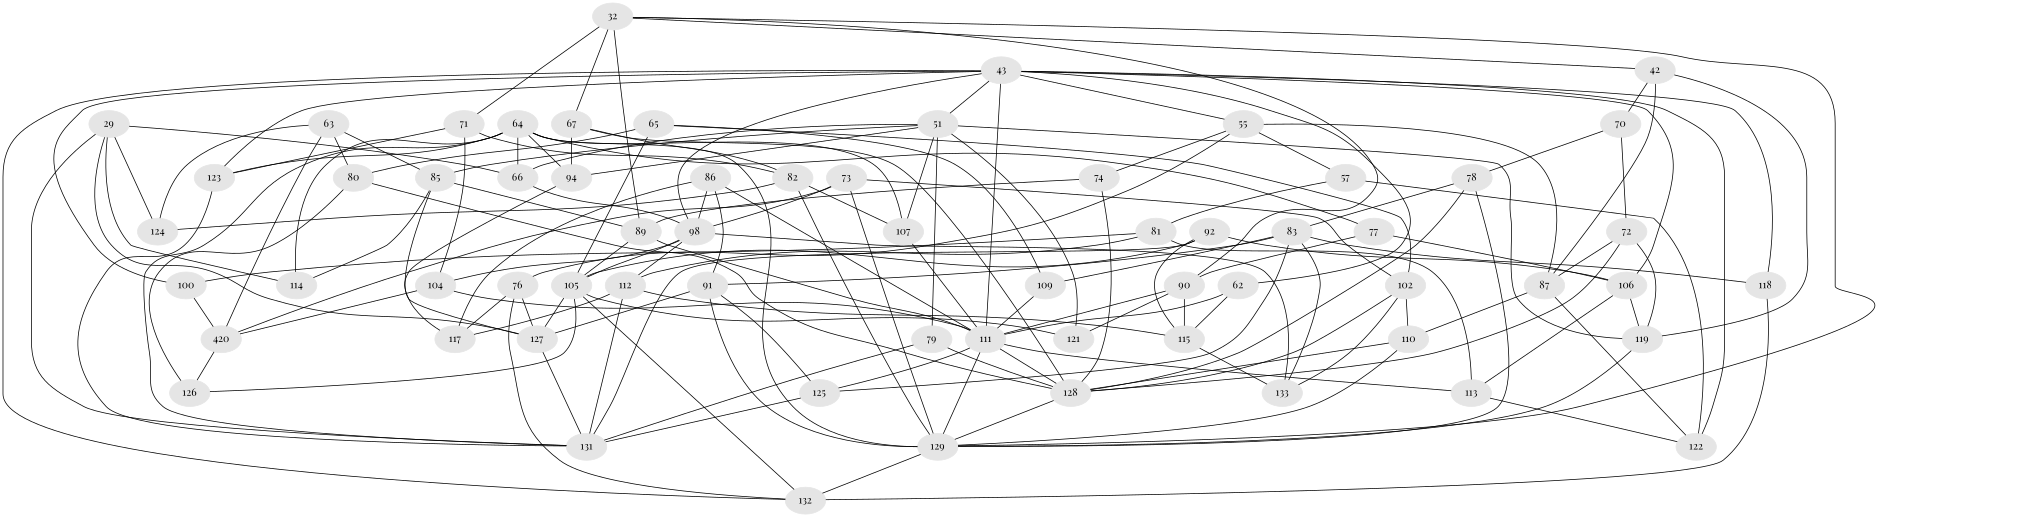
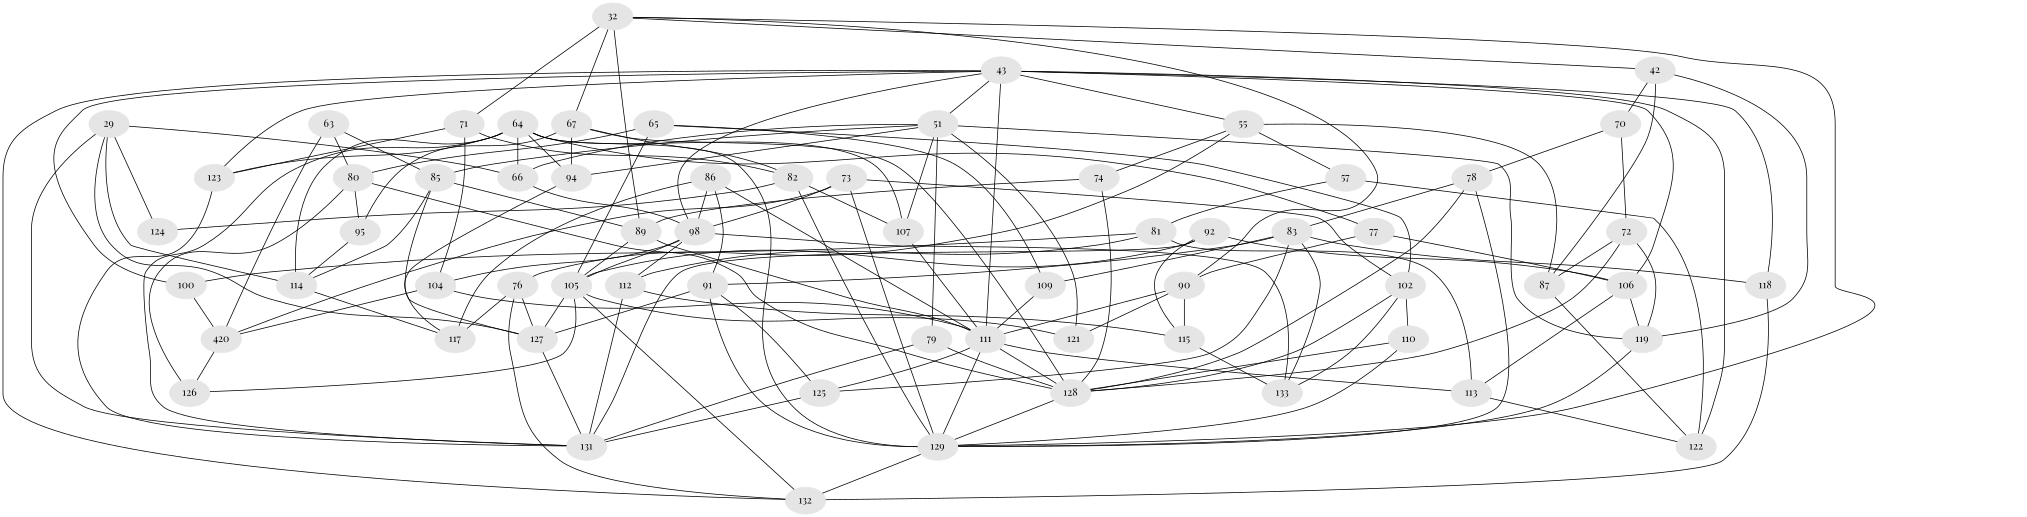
(216, 146) -> none
none -> (360, 232)
(1238, 285) -> none
(1476, 312) -> none
(543, 317) -> (373, 311)
